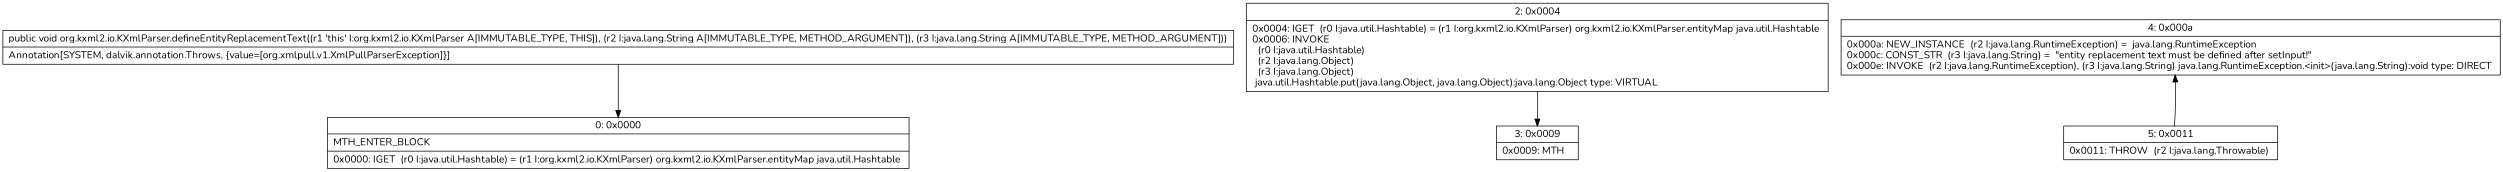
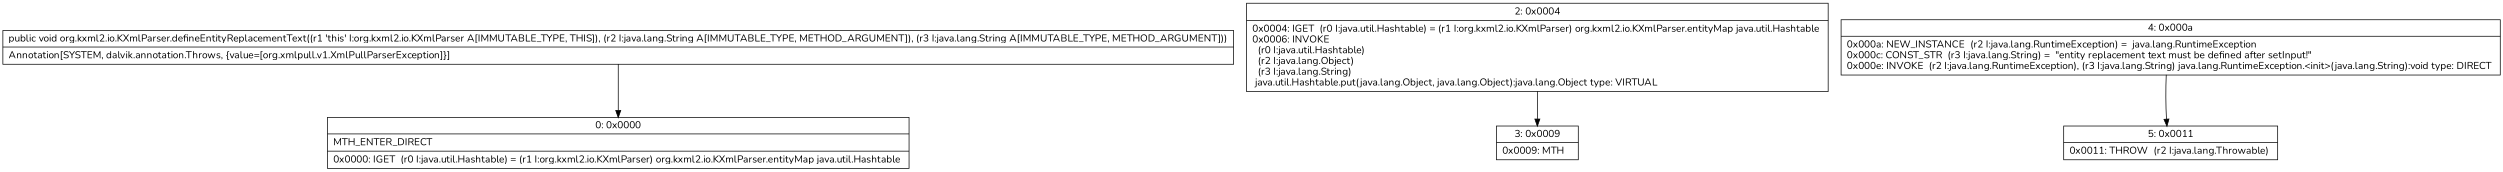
(1303, 72) -> (1302, 72)
(2175, 104) -> (2166, 97)
(382, 142) -> (383, 142)
